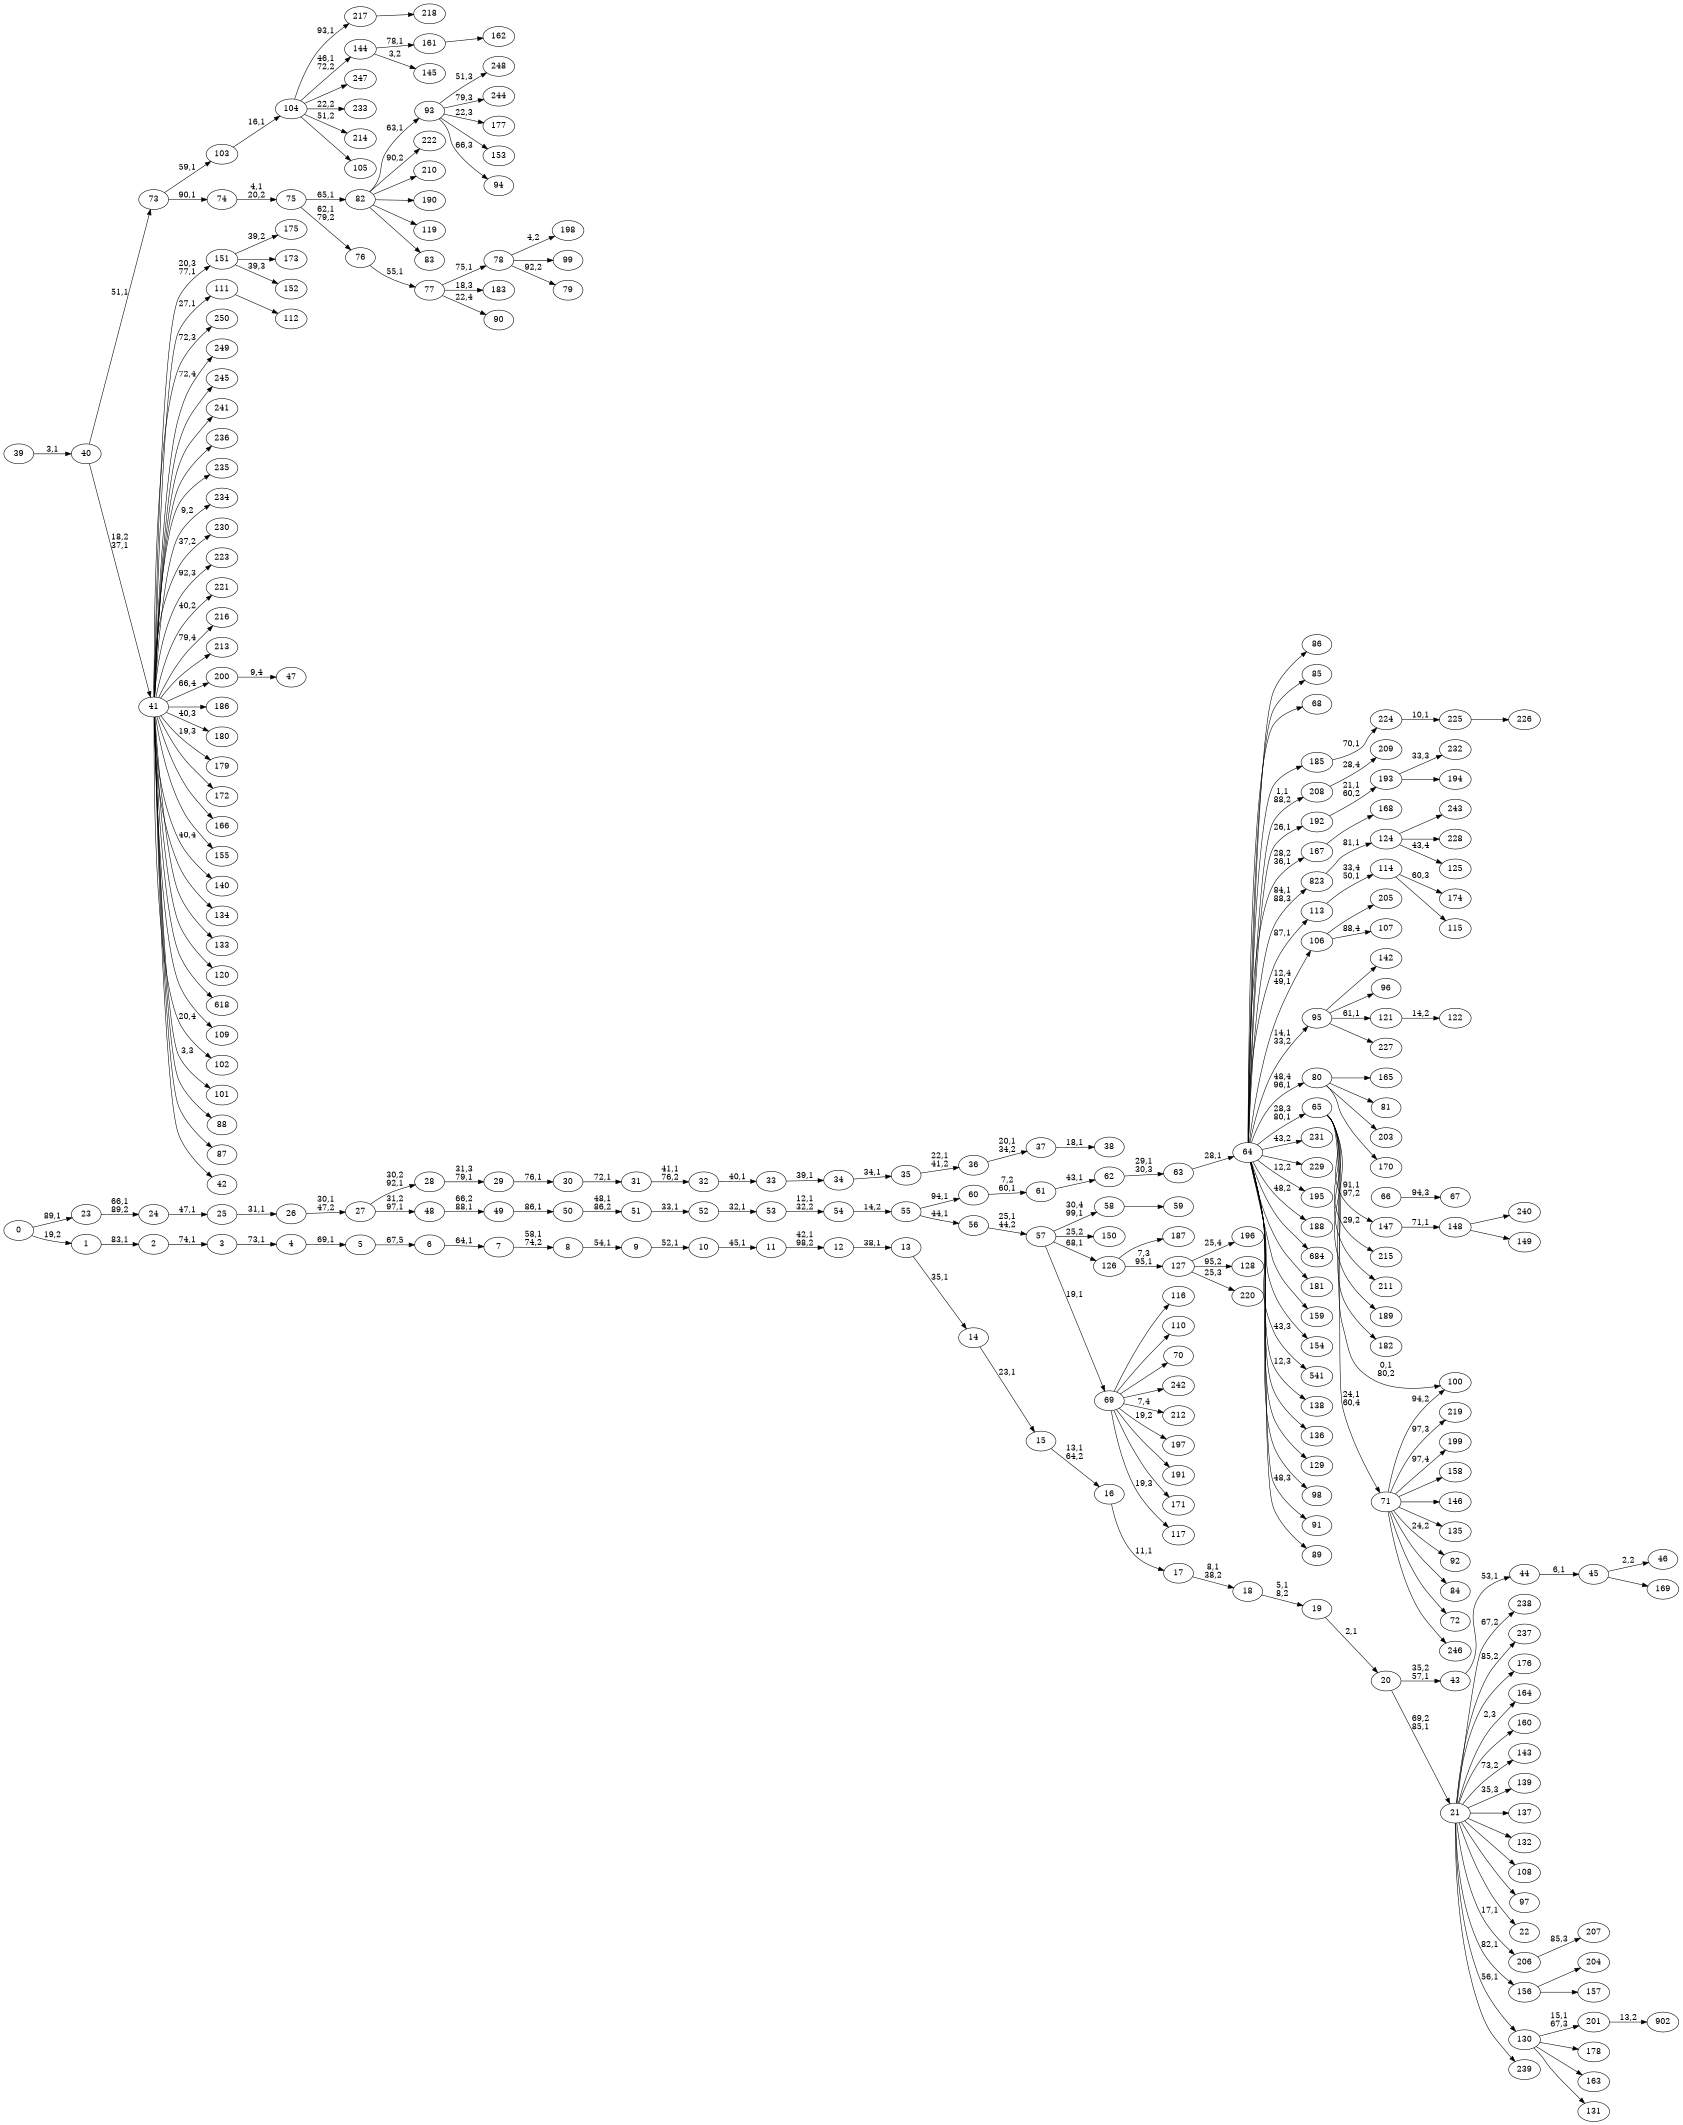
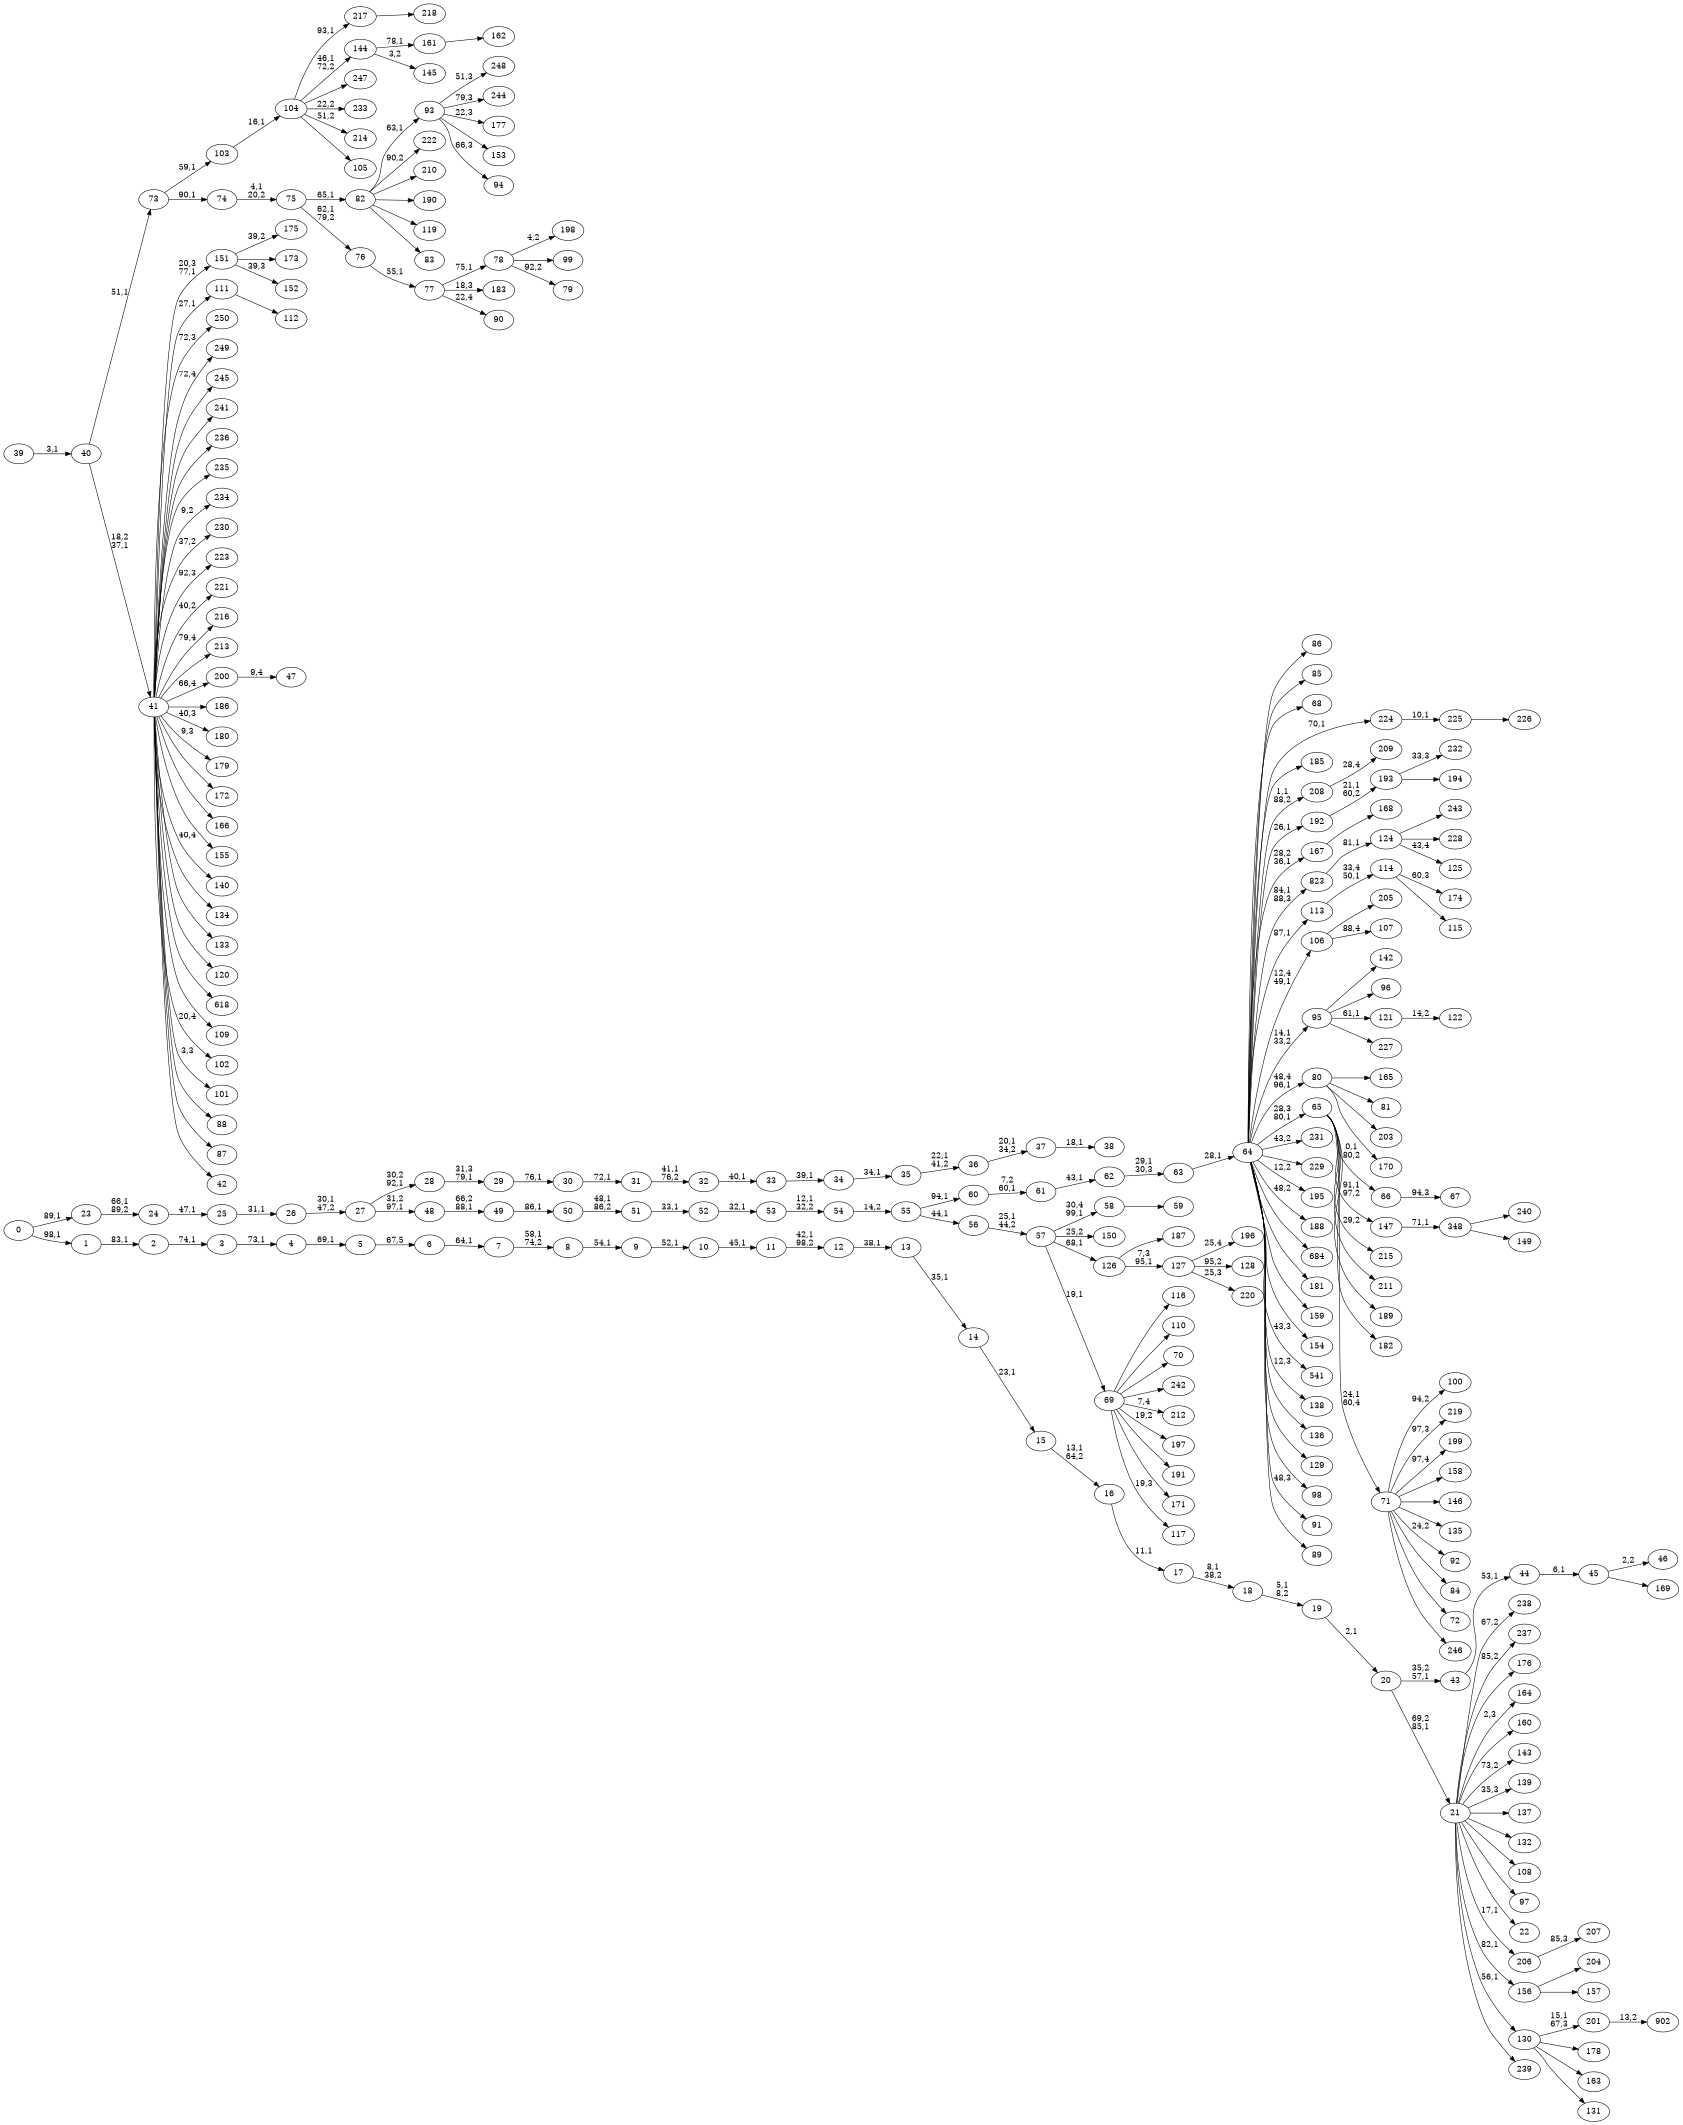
(187, 732) -> (187, 732)
(1356, 751) -> (1270, 783)
(1455, 1227) -> (1455, 1227)
(53, 1235) -> (53, 1235)
(1345, 1334) -> (1346, 1165)
